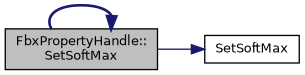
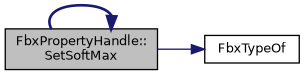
(252, 49) -> (252, 49)
